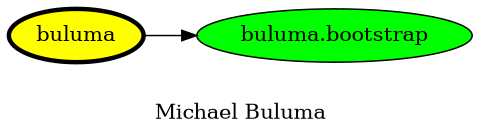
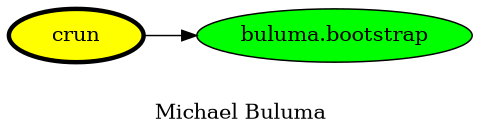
(76, 36) -> (76, 36)
